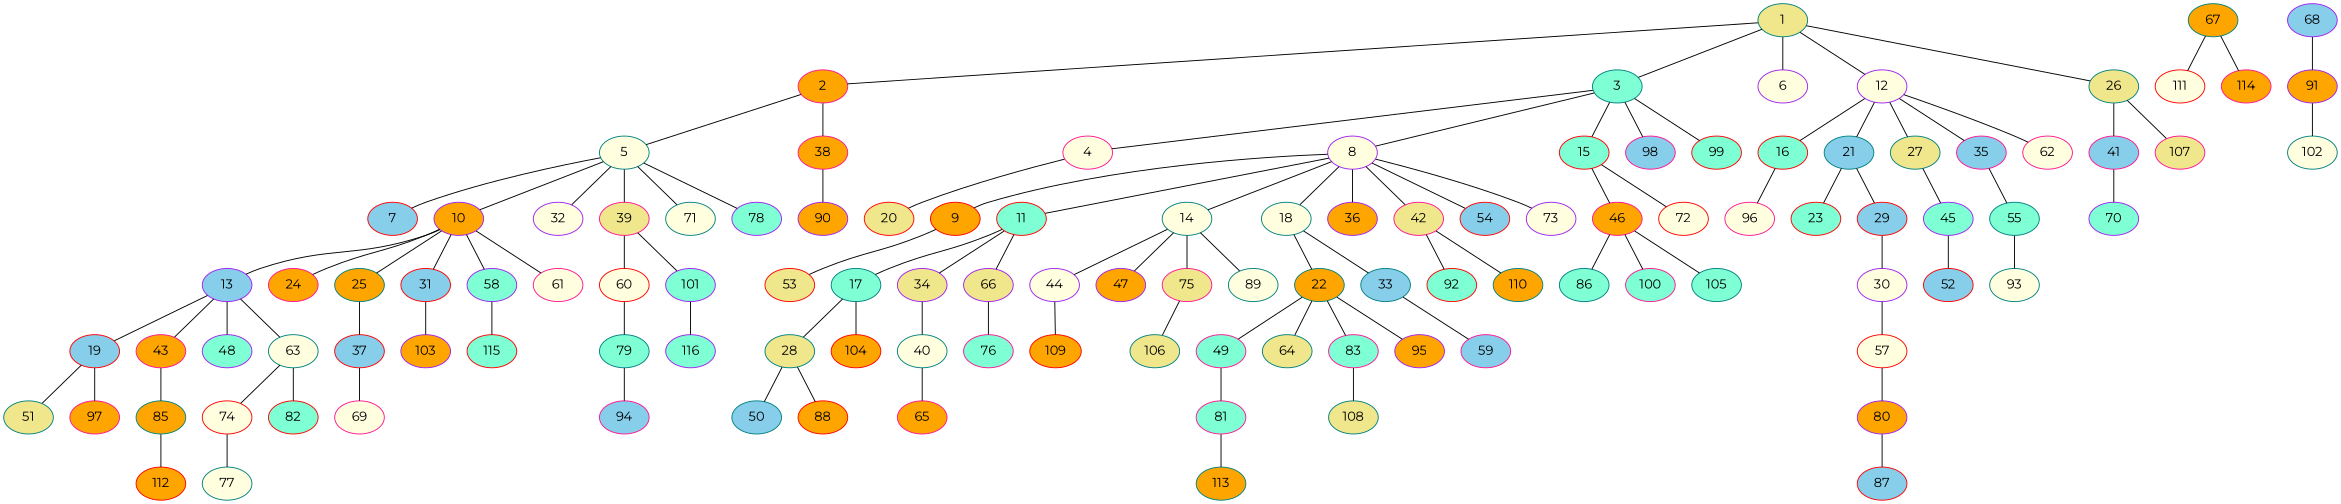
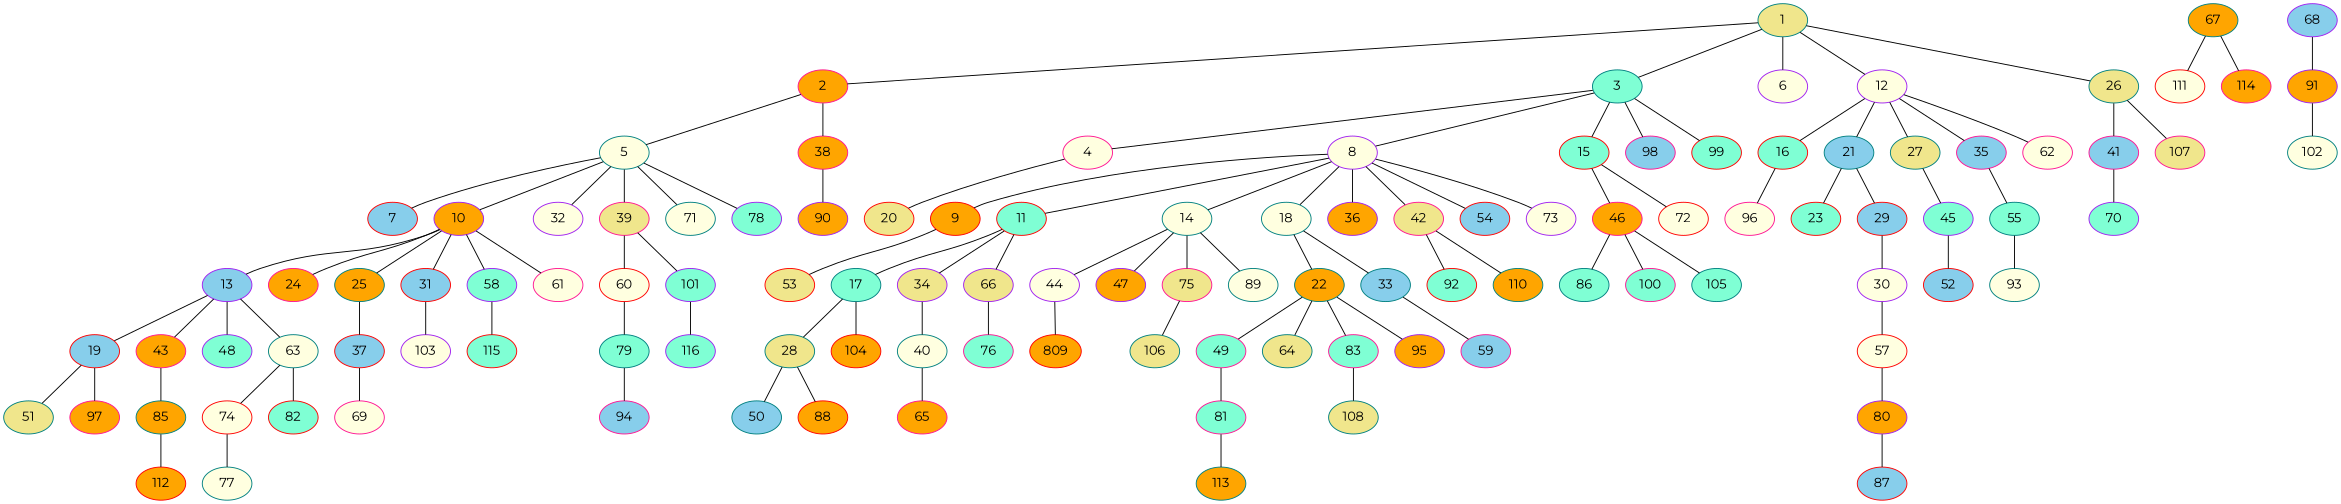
(426, 351) -> (426, 351)
(1056, 351) -> (1056, 351)
